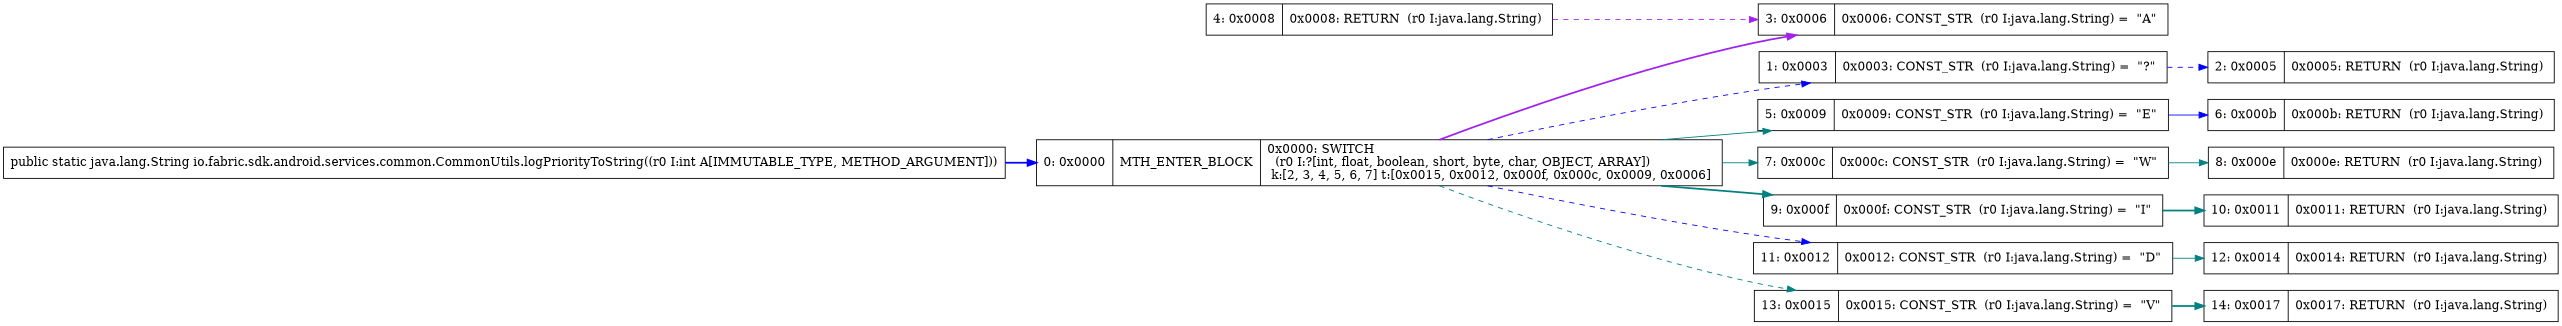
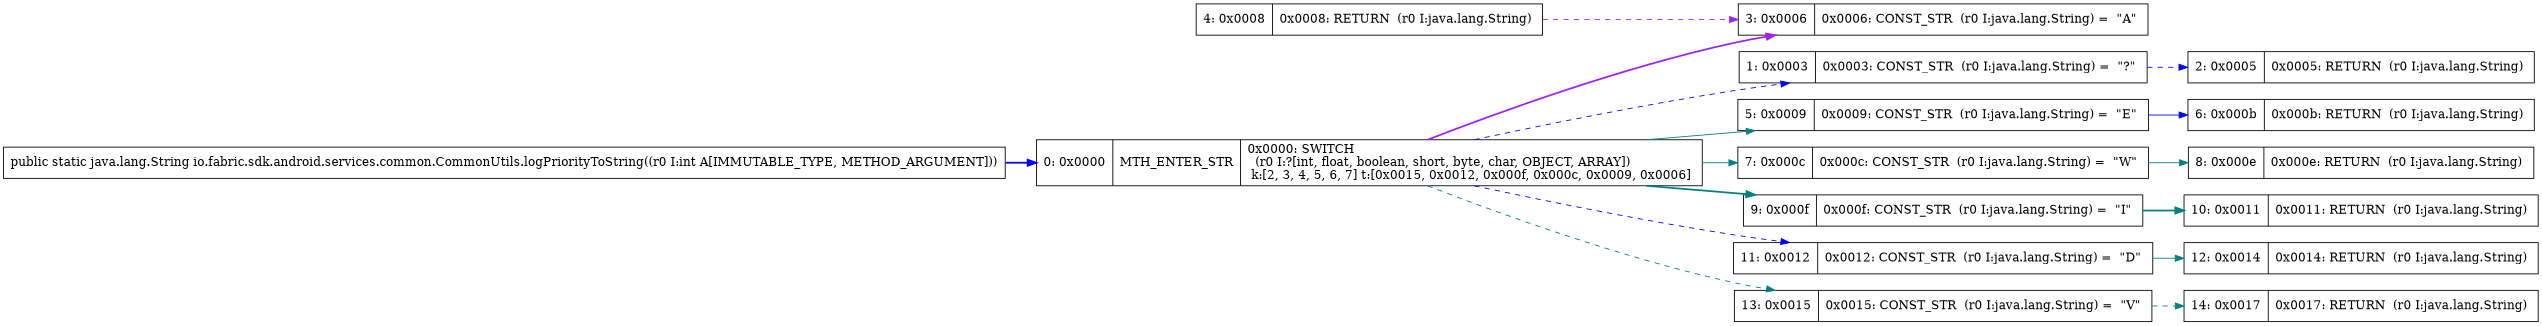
(1187, 162) -> (1177, 162)
(2184, 306) -> (2164, 306)
